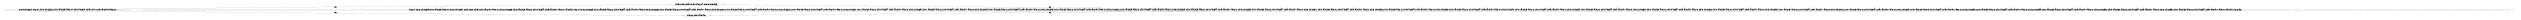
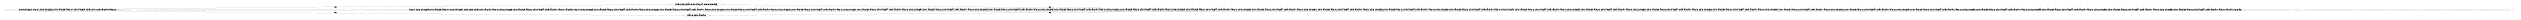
(697, 16) -> (697, 16)
